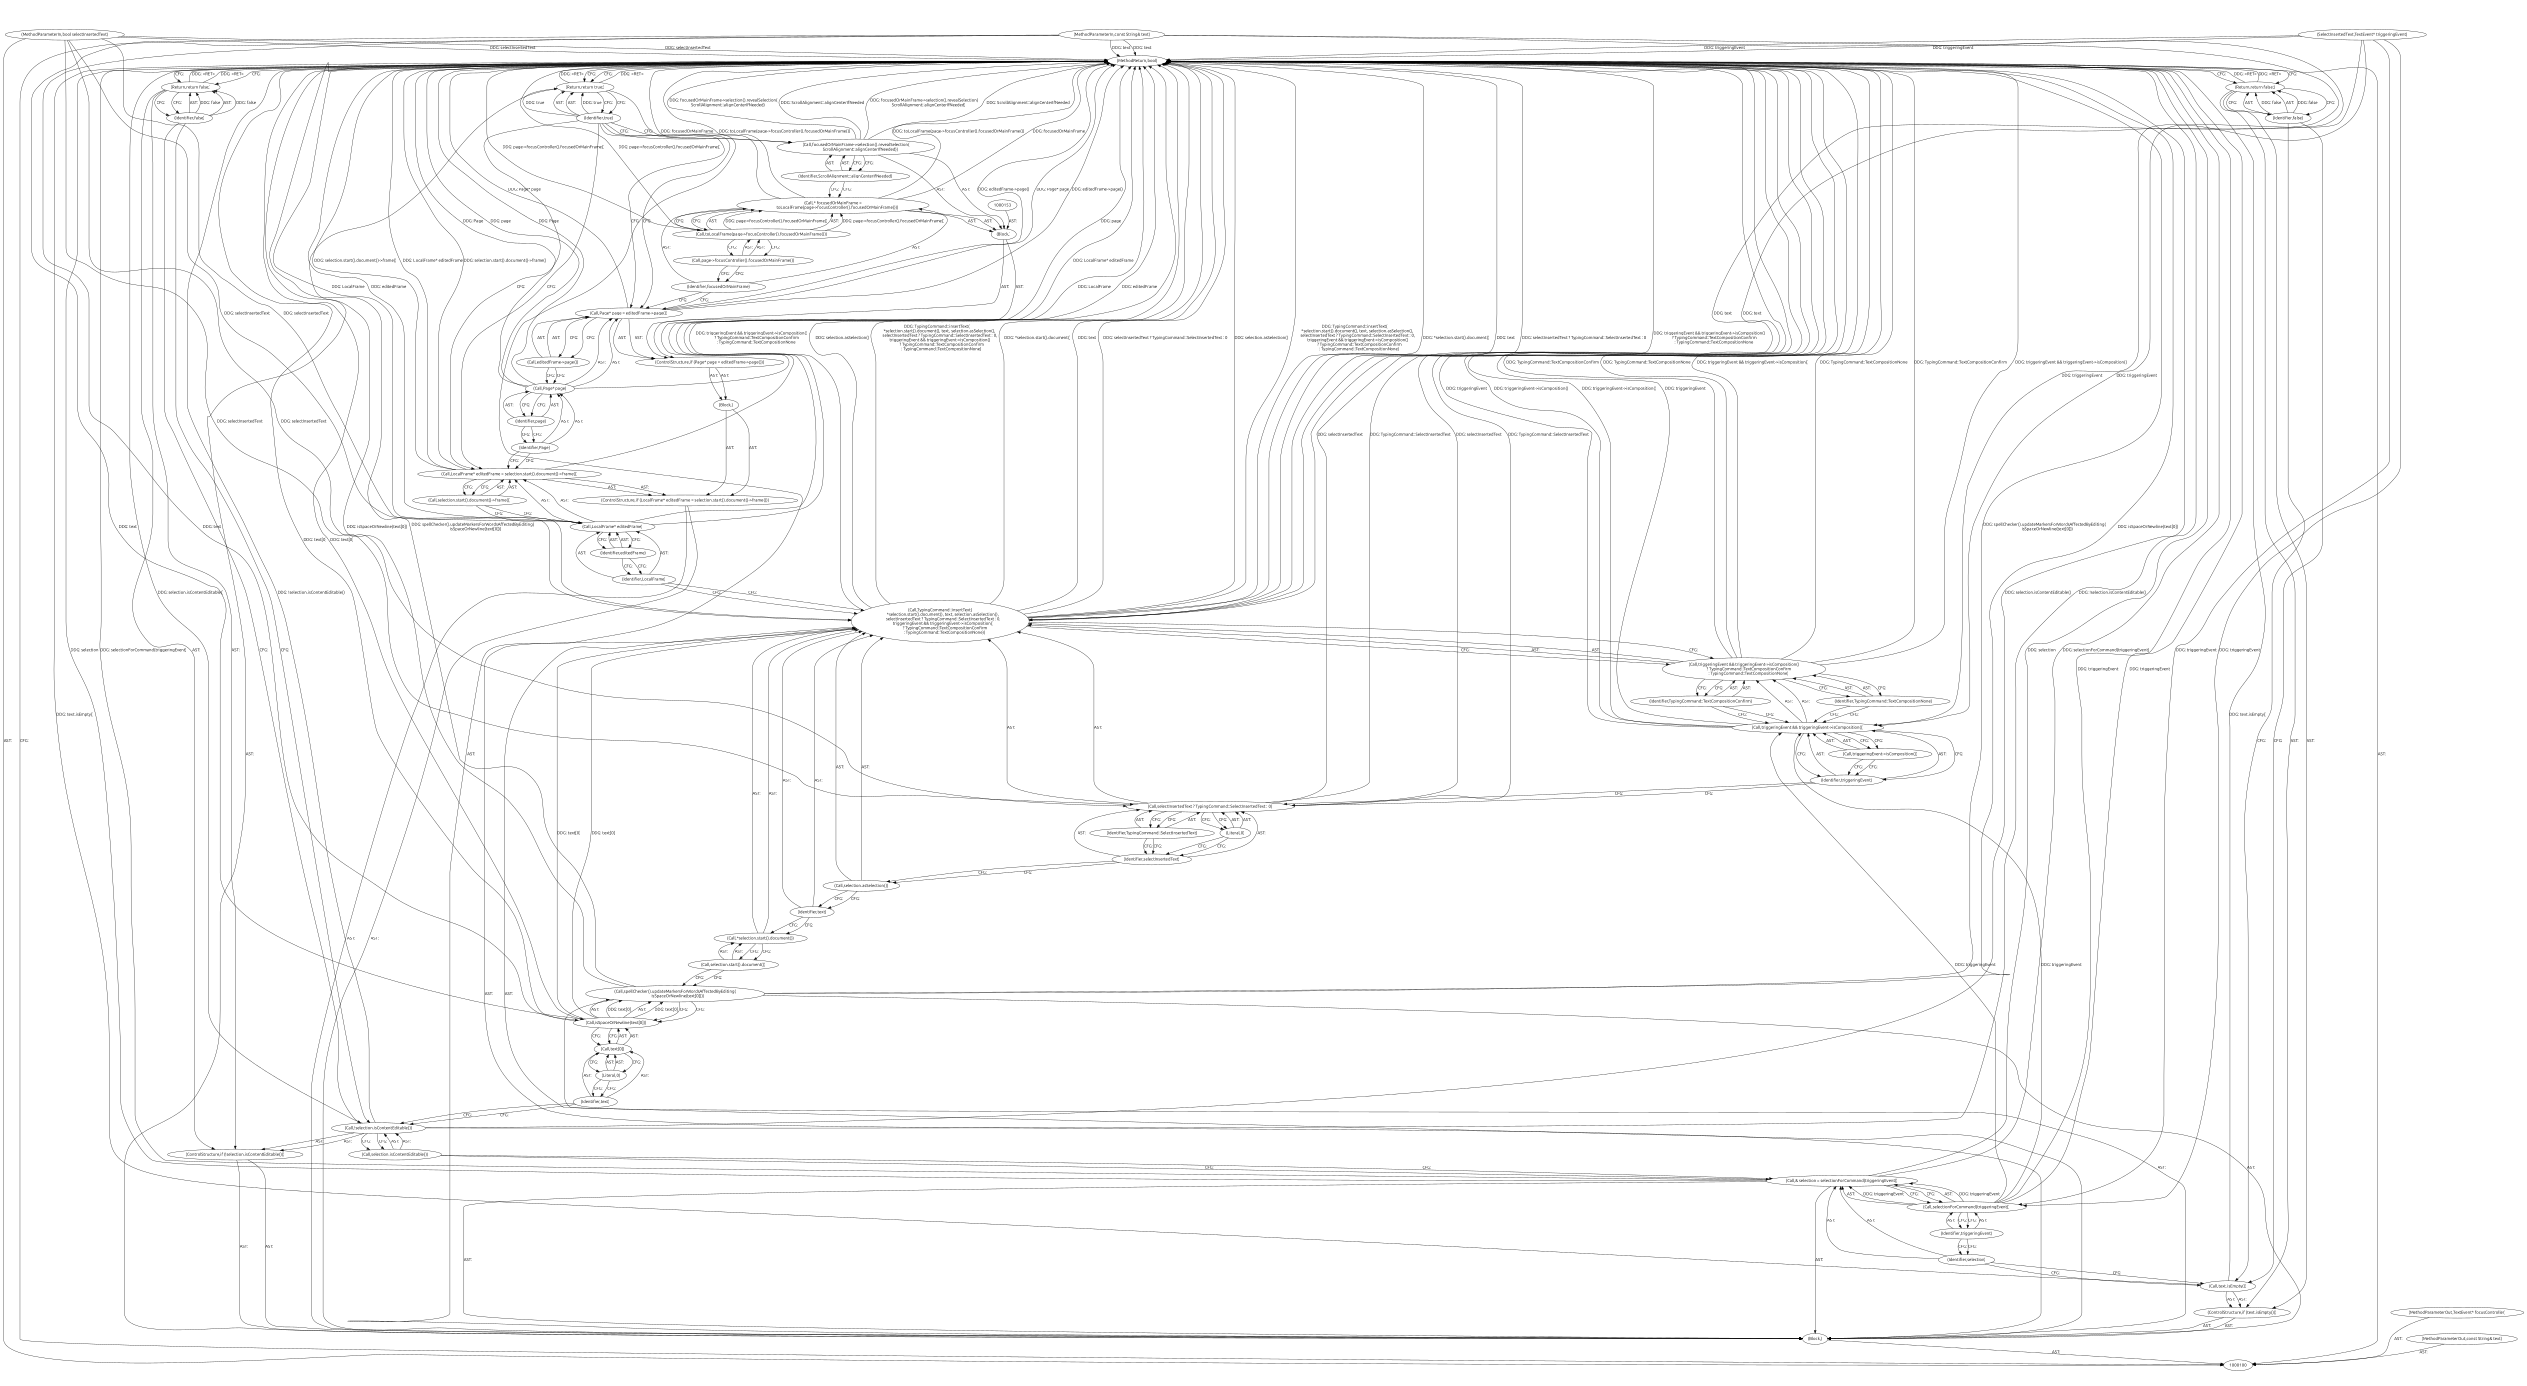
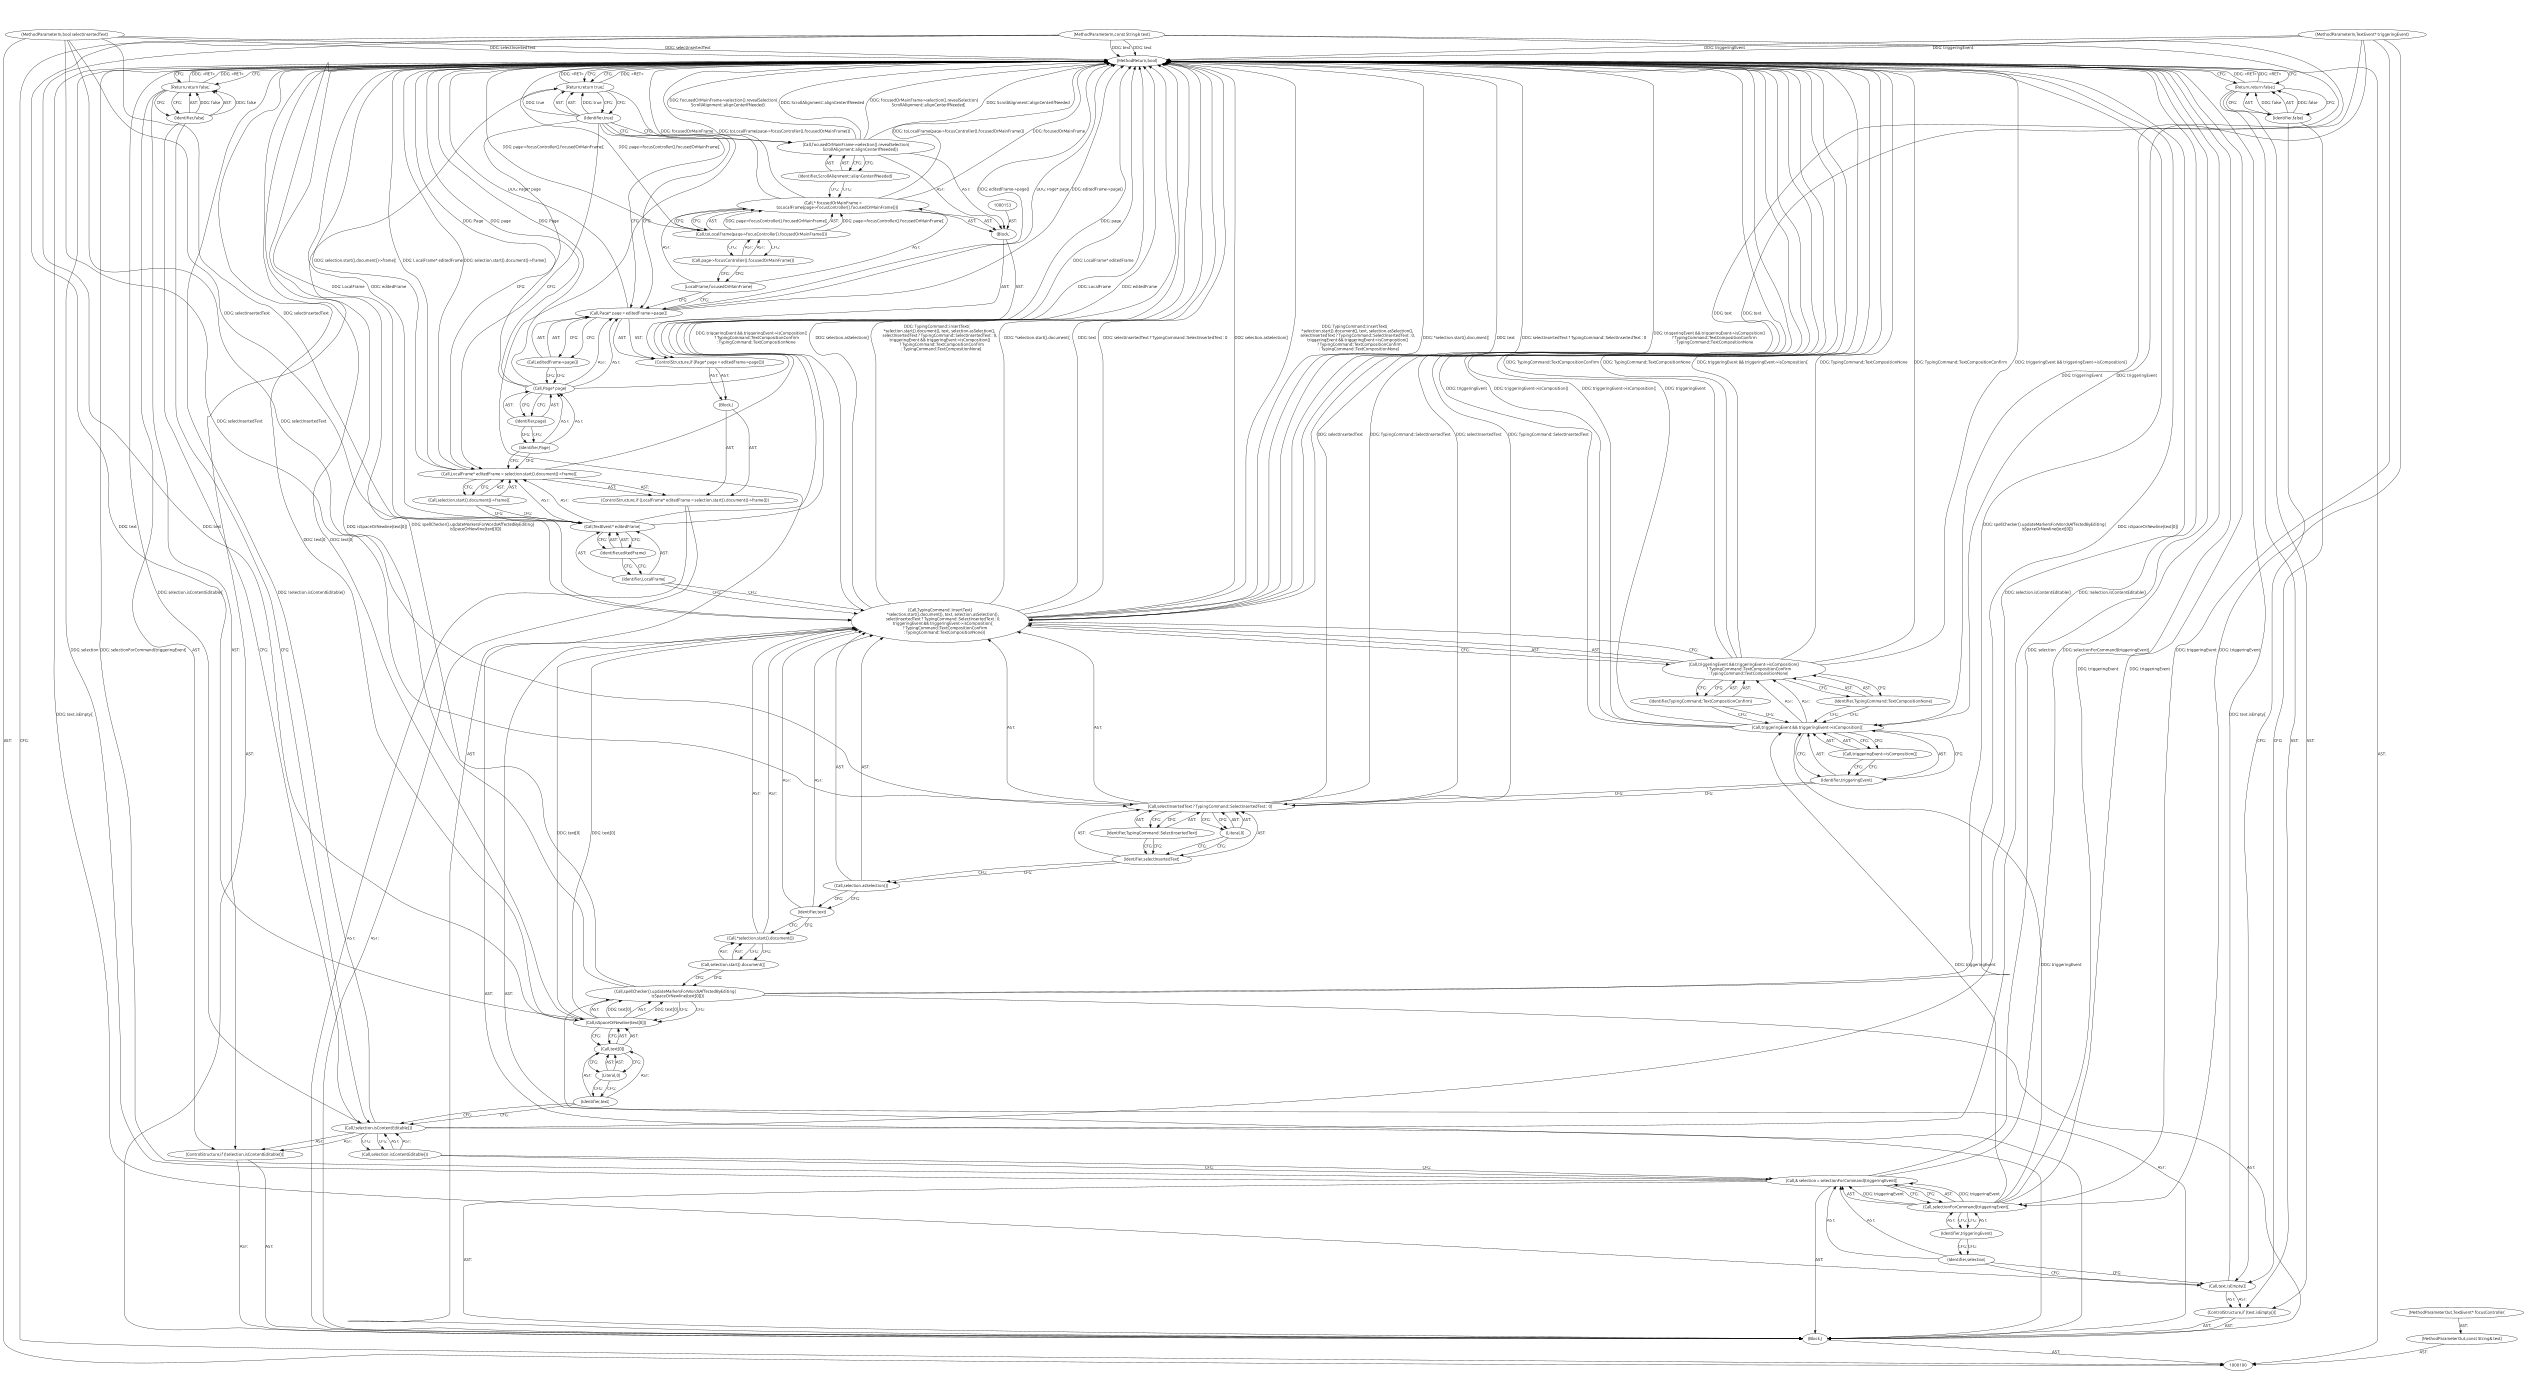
(2362, 35) -> (2362, 35)
(718, 287) -> (718, 287)
(613, 527) -> (613, 527)
(2383, 1353) -> (2459, 1324)
